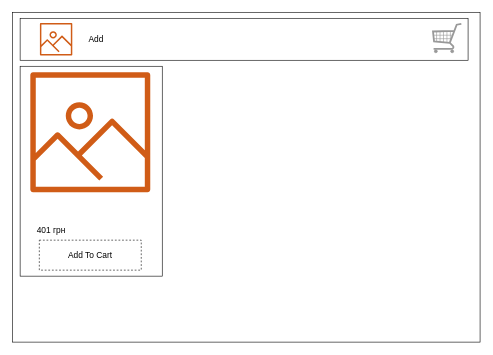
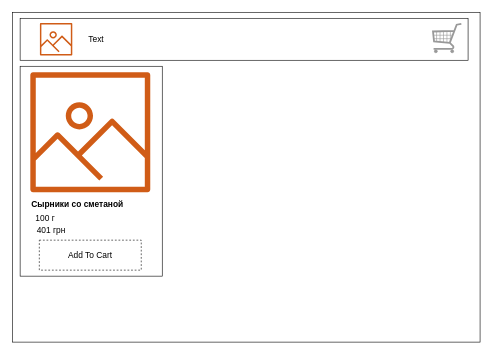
(96, 39) -> (96, 39)
none -> (87, 204)
none -> (45, 218)
